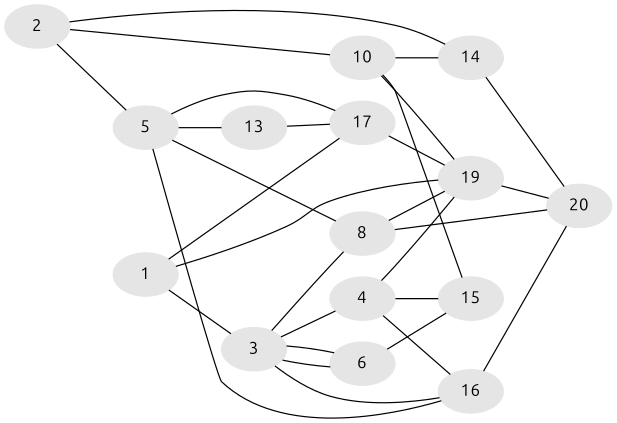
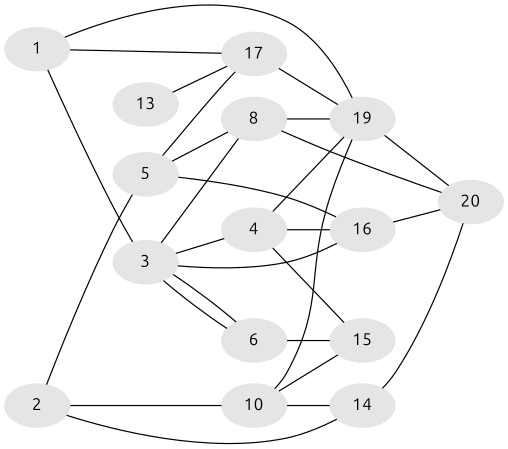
(200, 128) -> none
